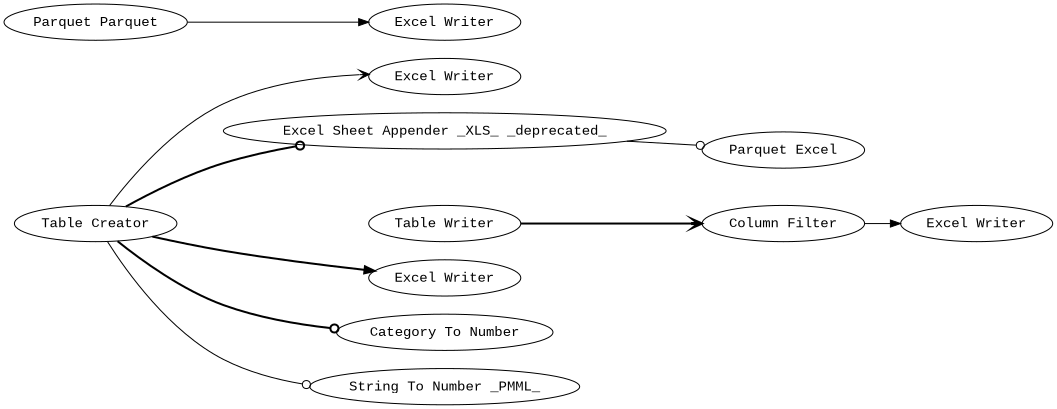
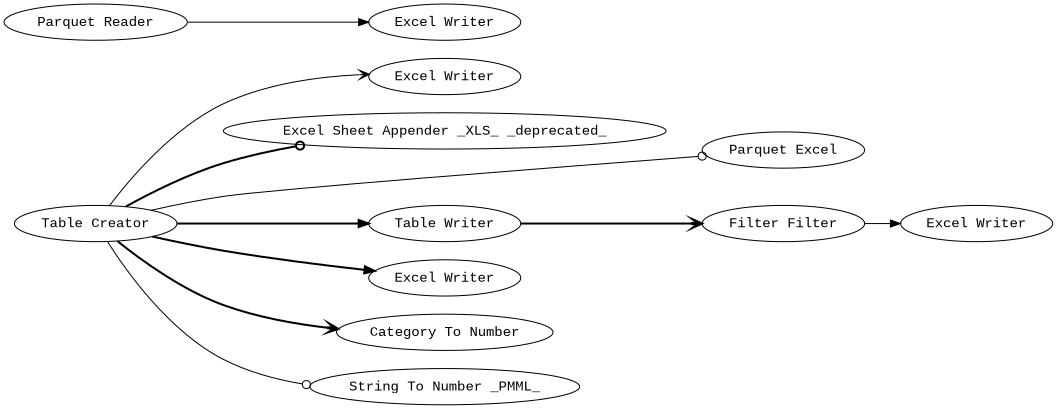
(96, 22) -> (96, 22)
(662, 143) -> (424, 178)
none -> (268, 224)
(783, 224) -> (783, 224)
(217, 302) -> (217, 302)
